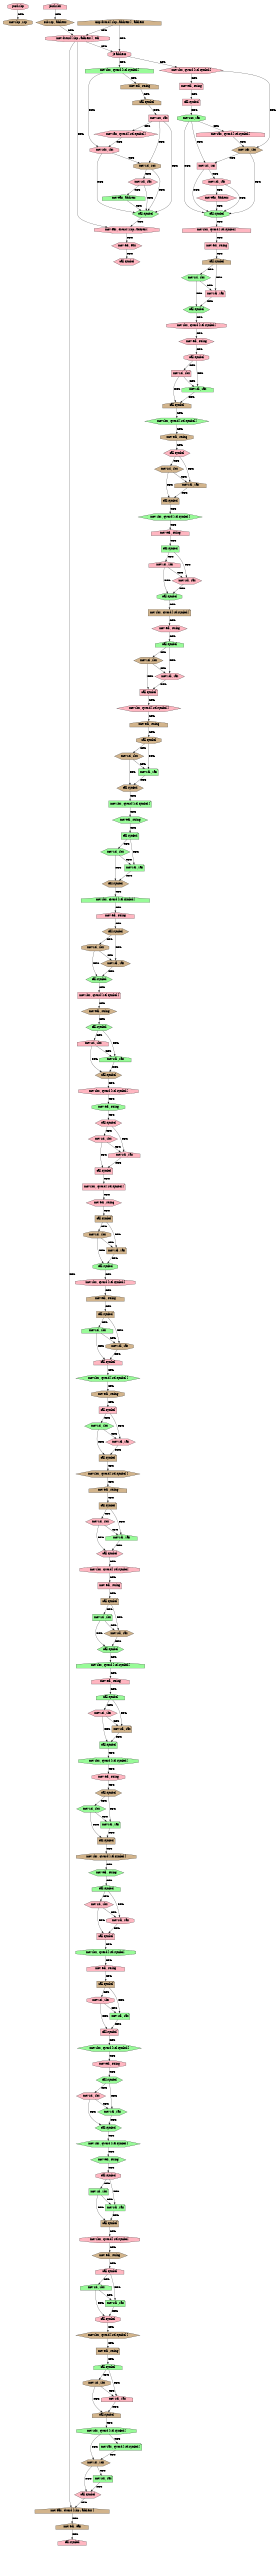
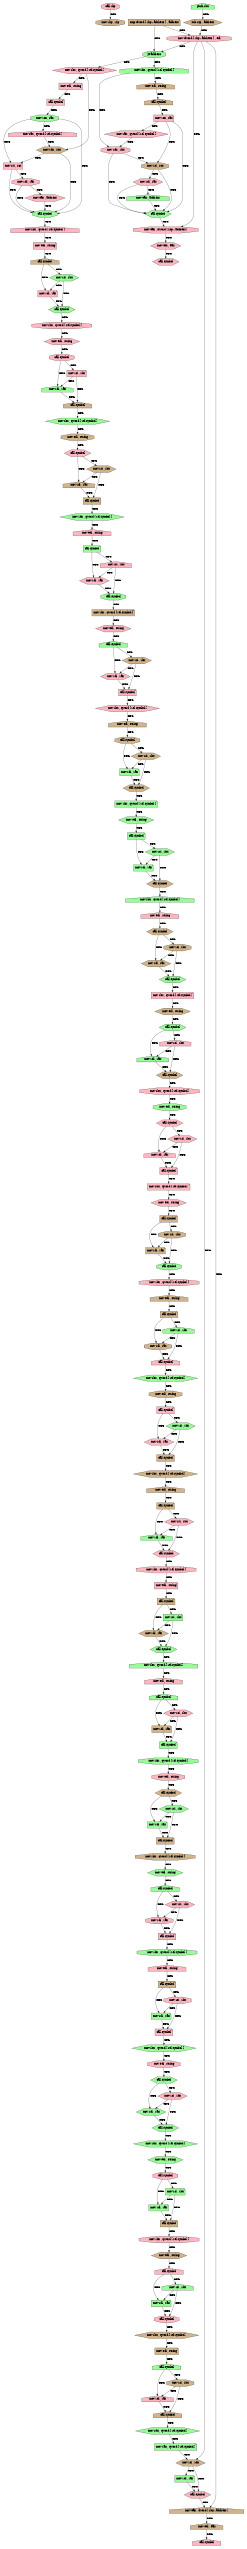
(18, 7) -> (110, 7)
(55, 7) -> (203, 7)
(119, 23) -> (154, 23)
(119, 54) -> (154, 54)
(106, 2431) -> (168, 2431)
(91, 2444) -> (205, 1251)
